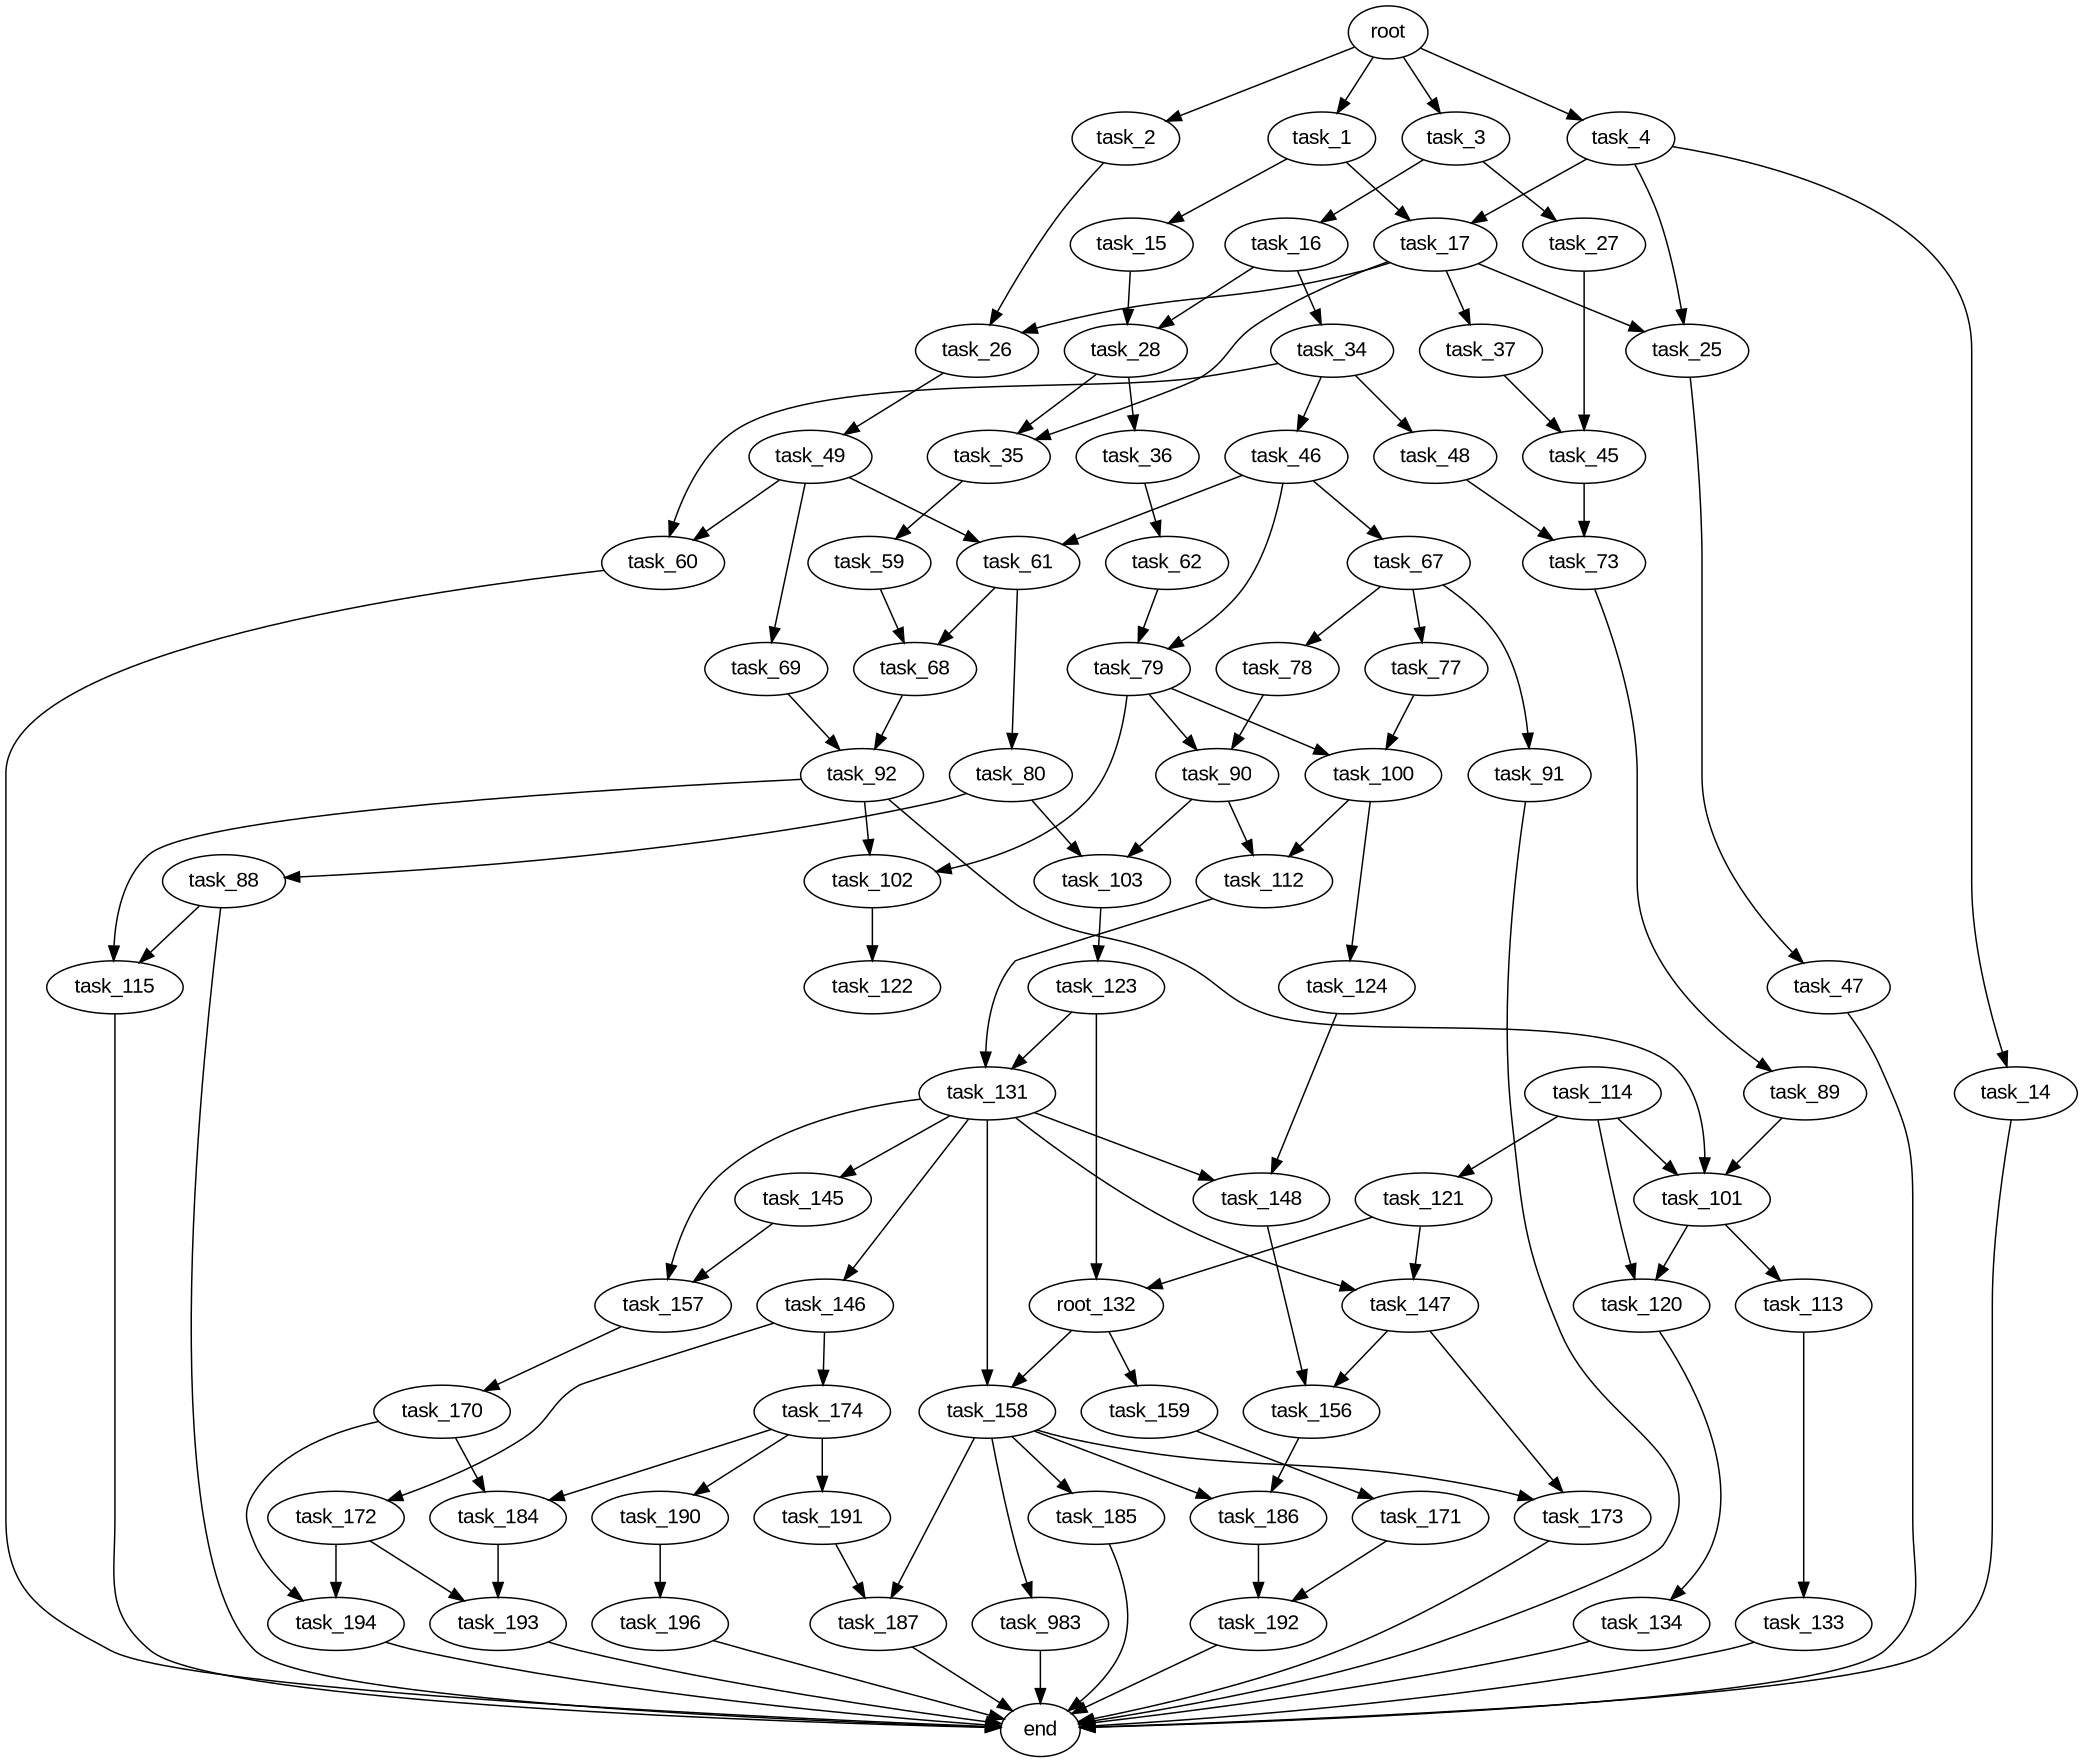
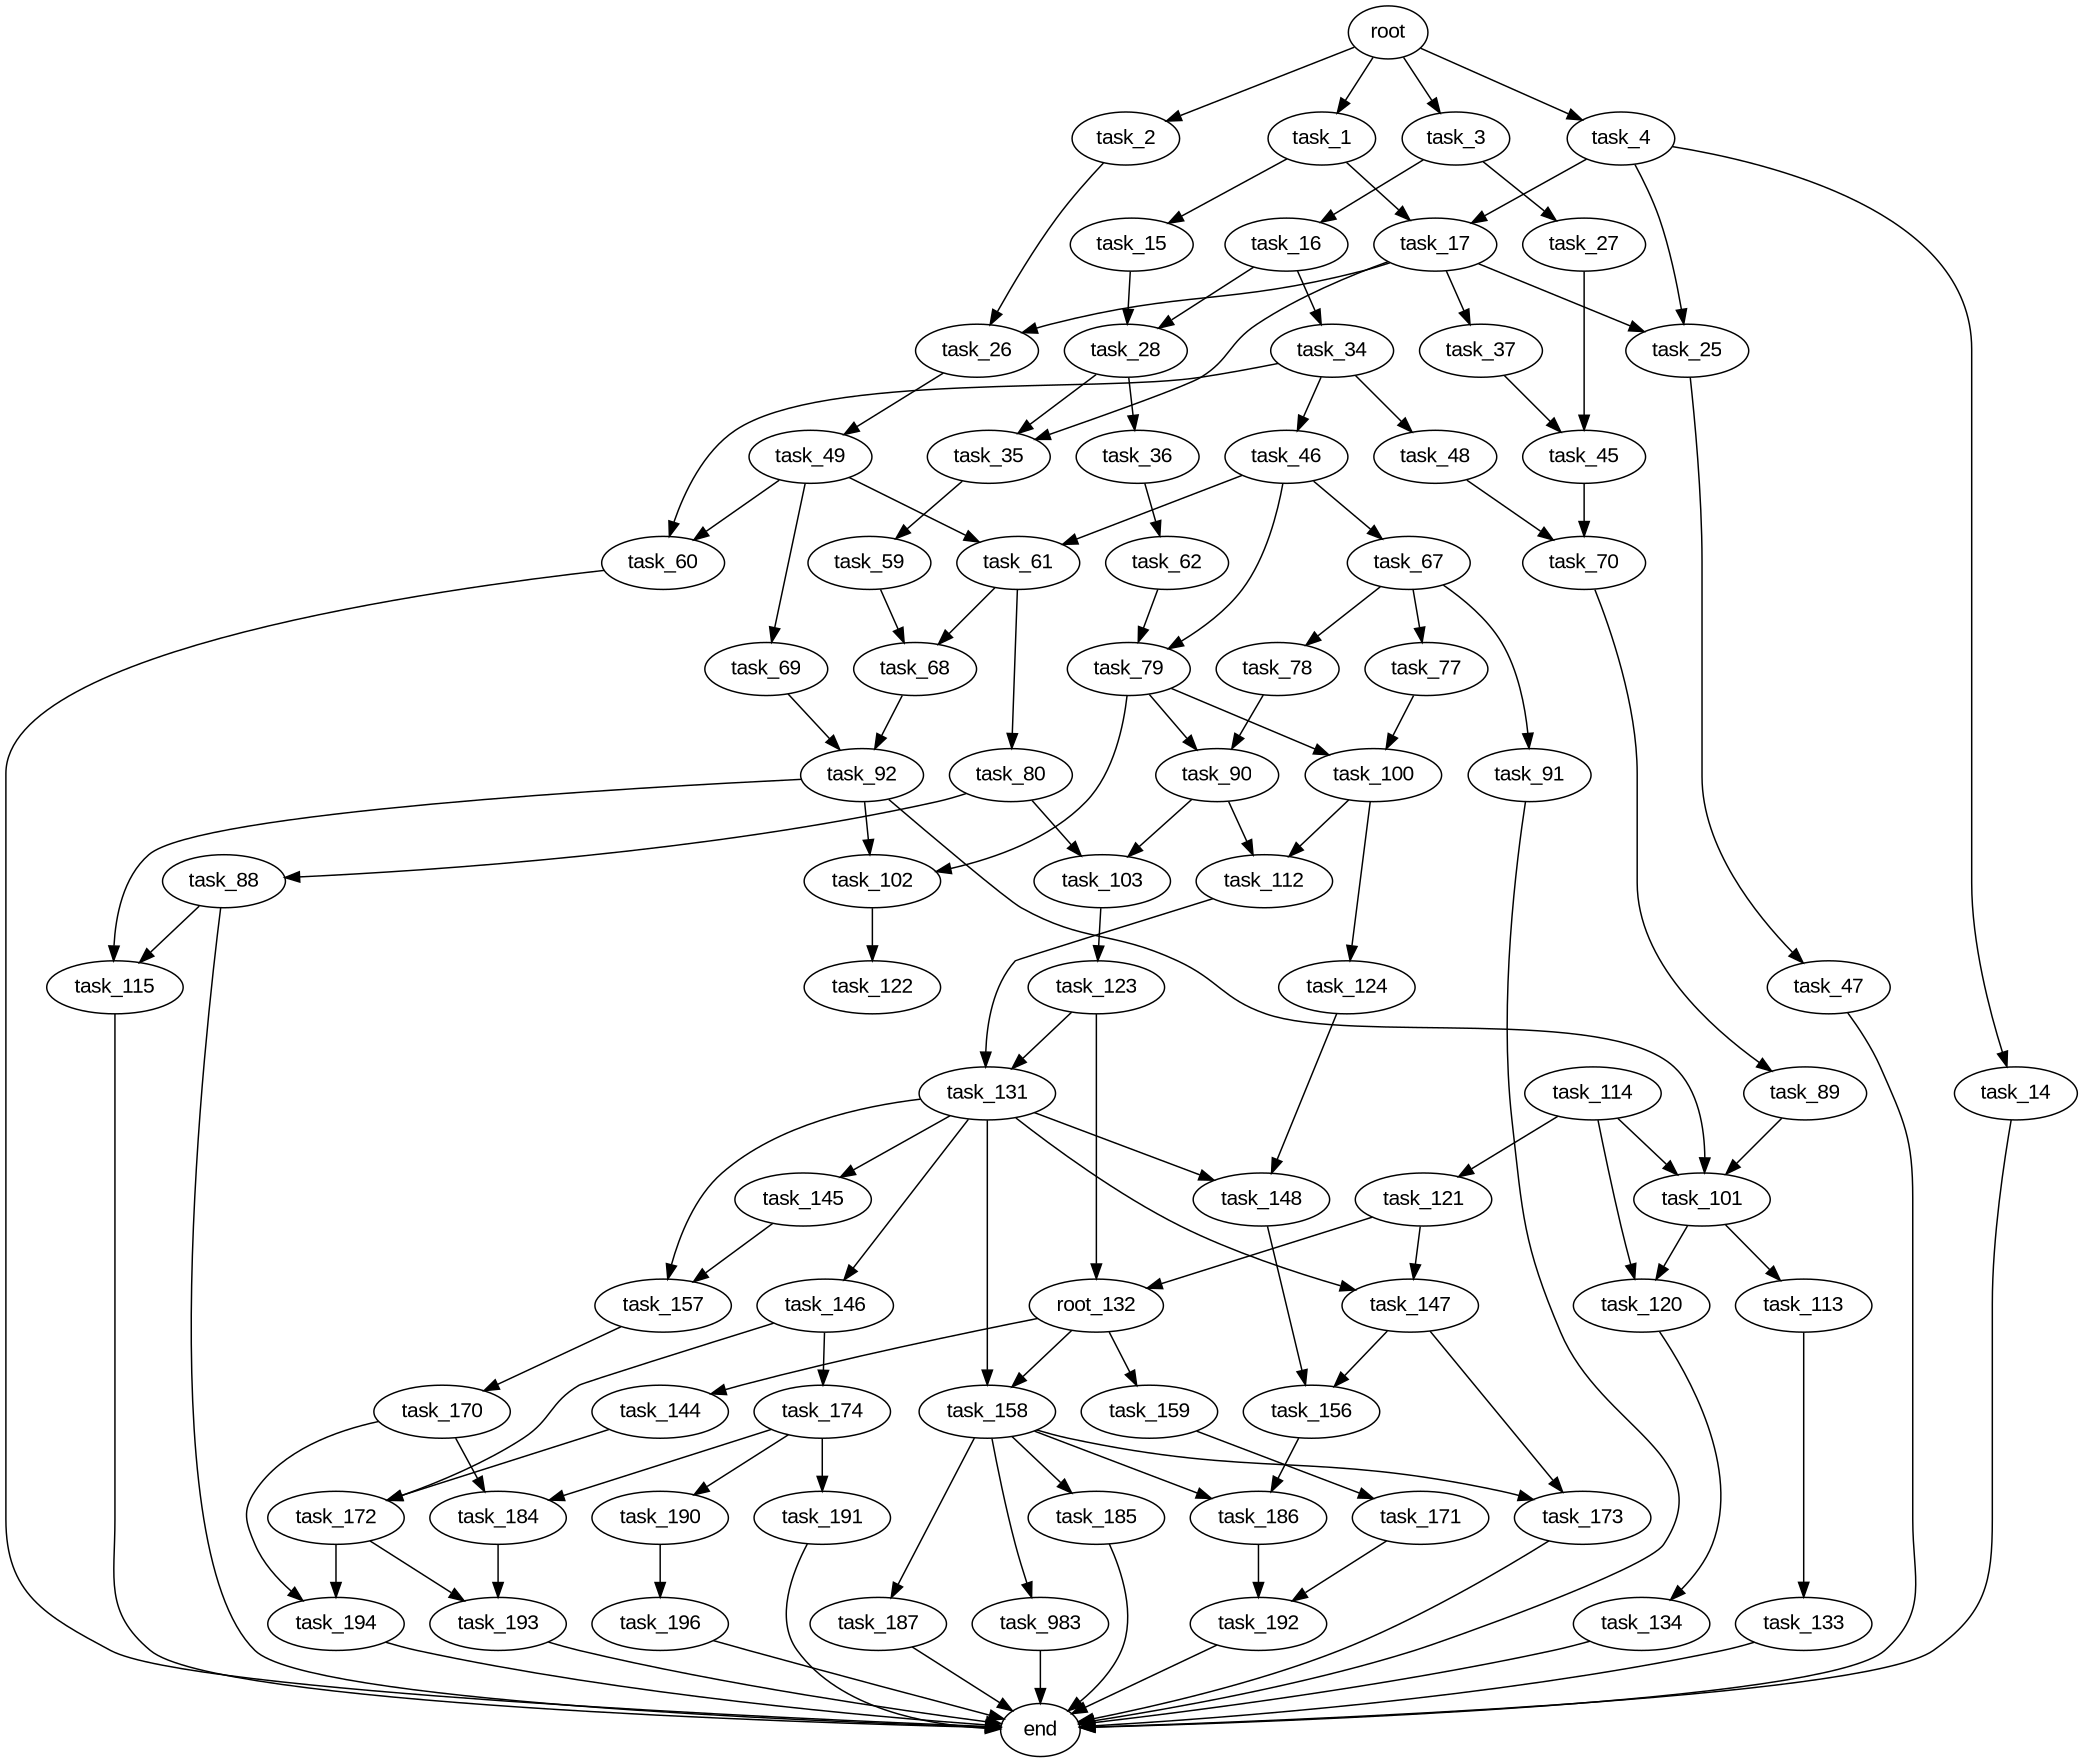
(1584, 563) -> (1584, 563)
none -> (660, 1412)
(847, 1564) -> (832, 1684)
